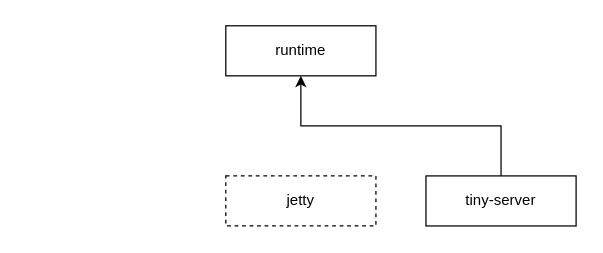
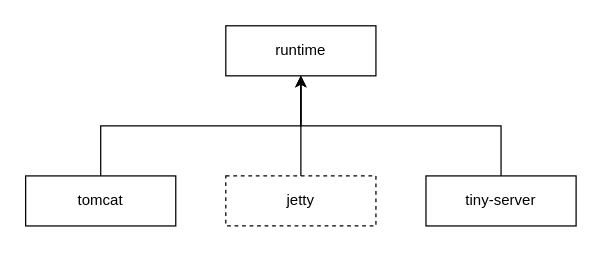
none -> (174, 126)
none -> (301, 152)
none -> (101, 201)
